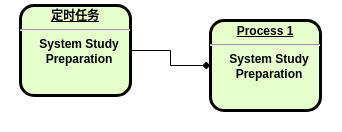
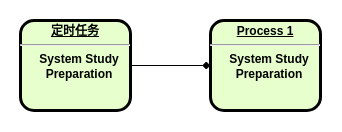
(76, 51) -> (76, 66)
